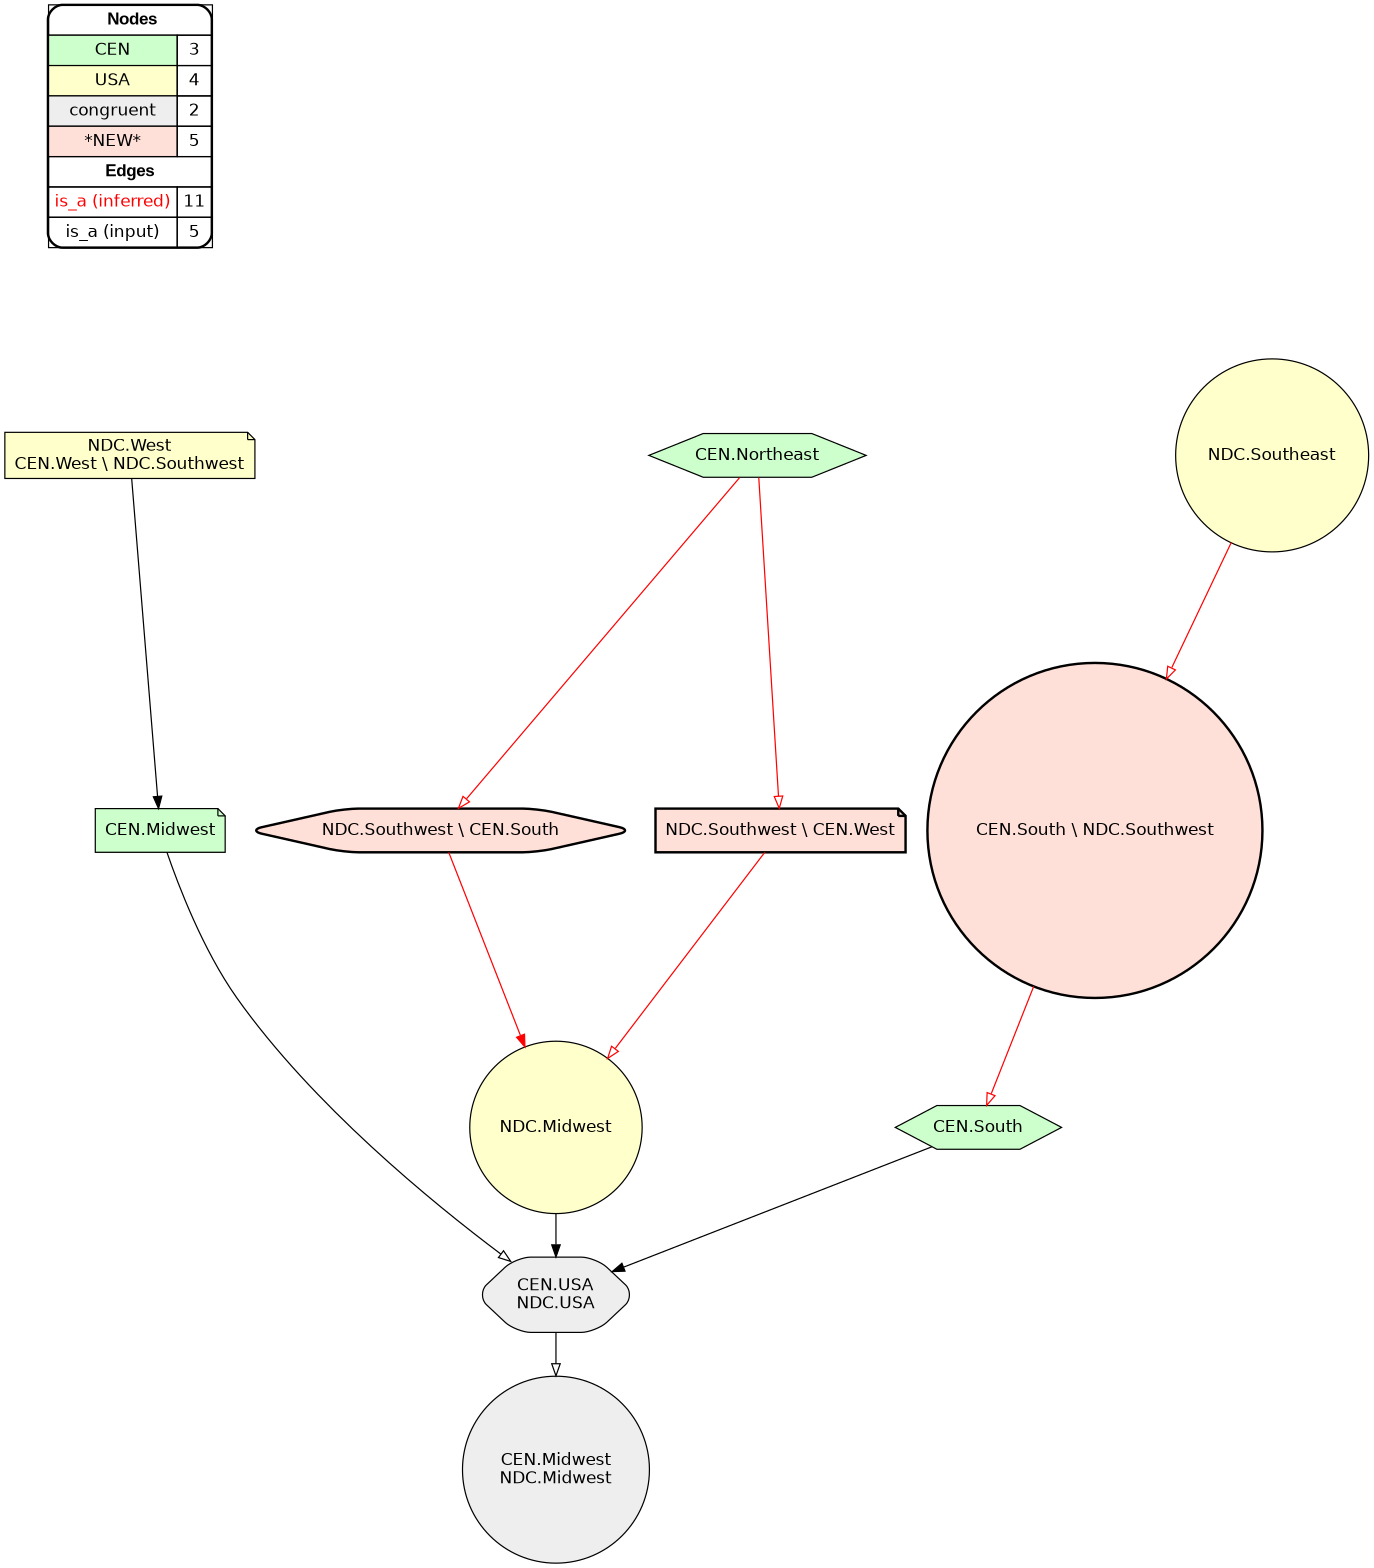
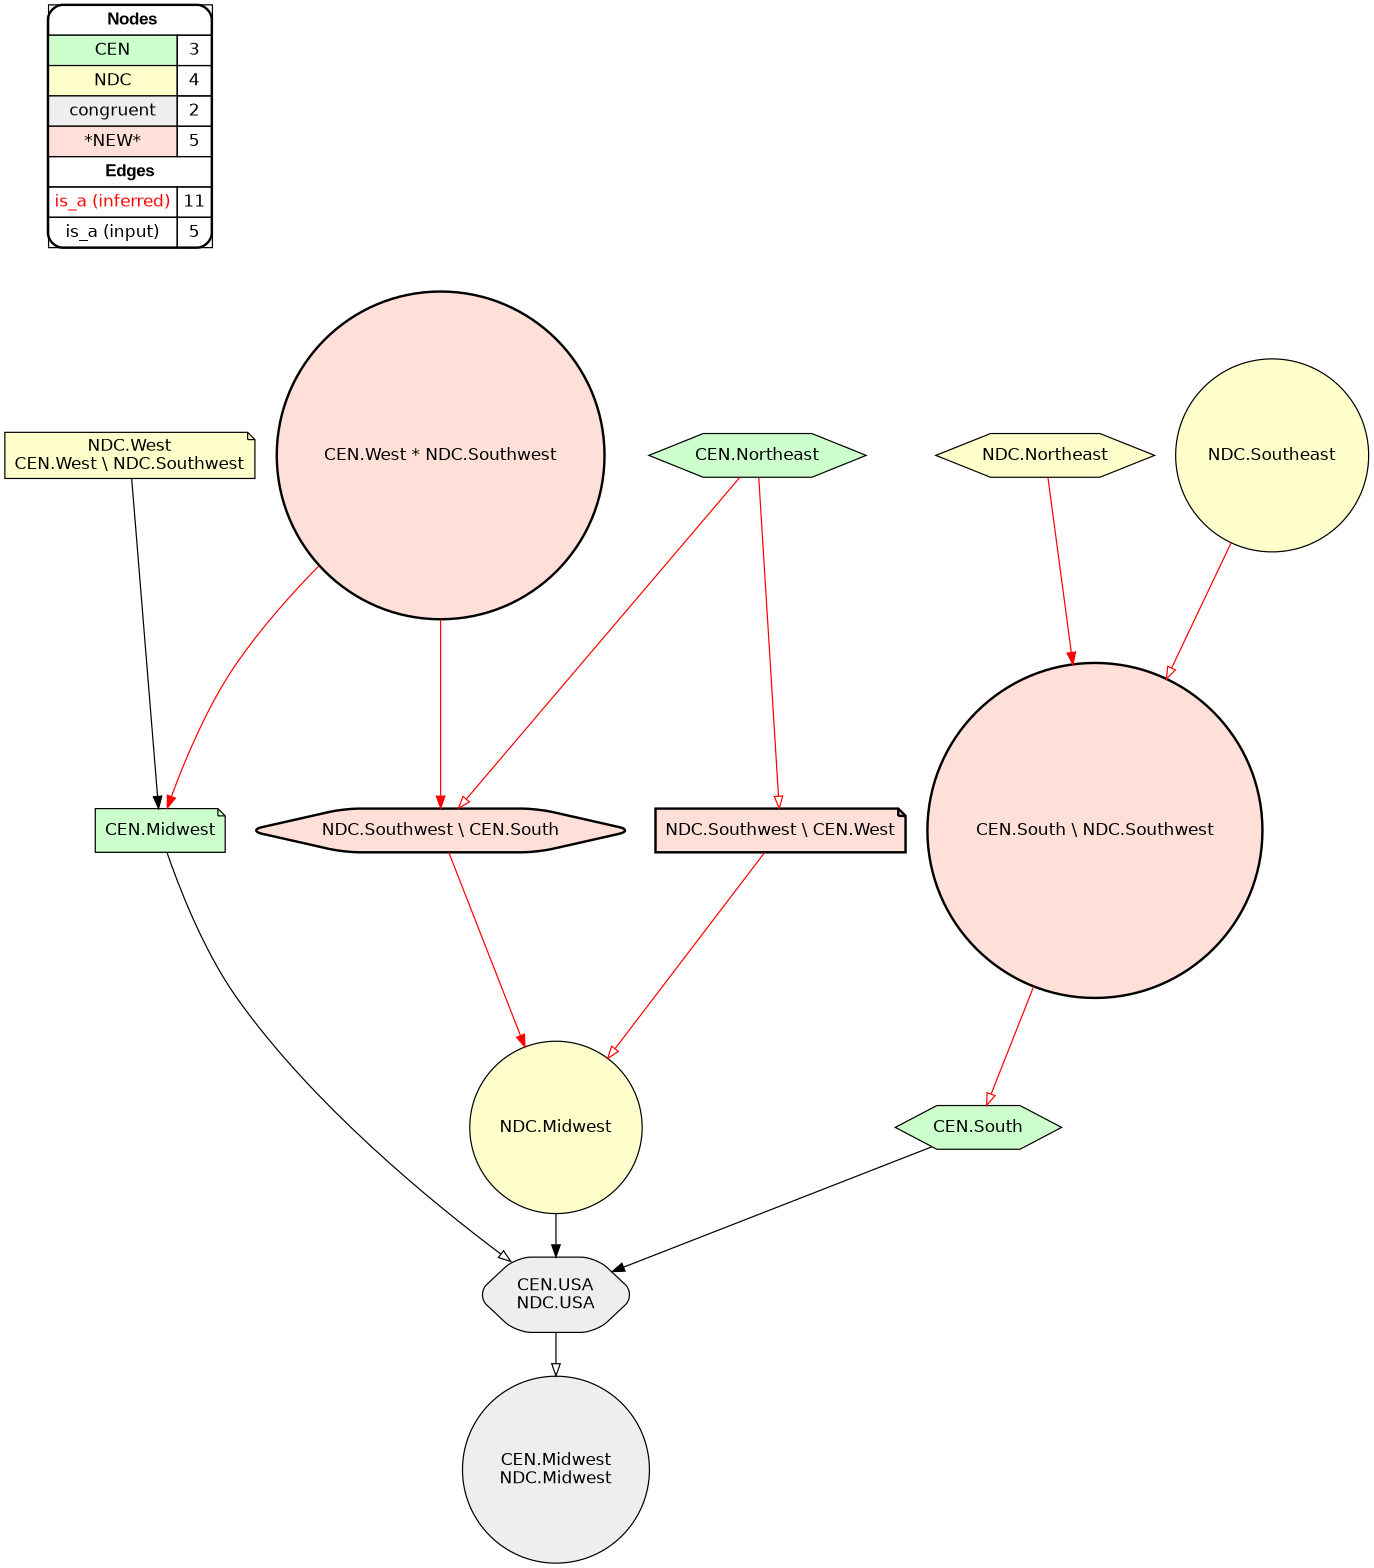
(113, 80) -> (113, 80)
none -> (441, 455)
none -> (1045, 455)
